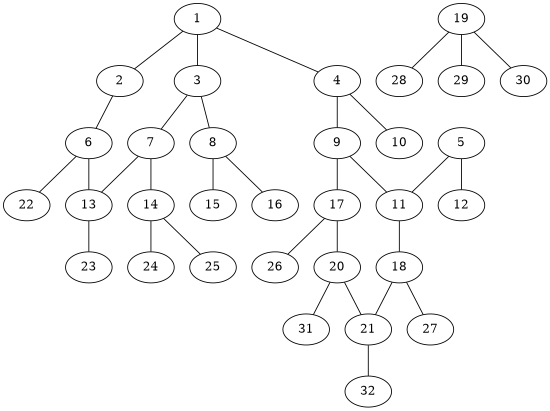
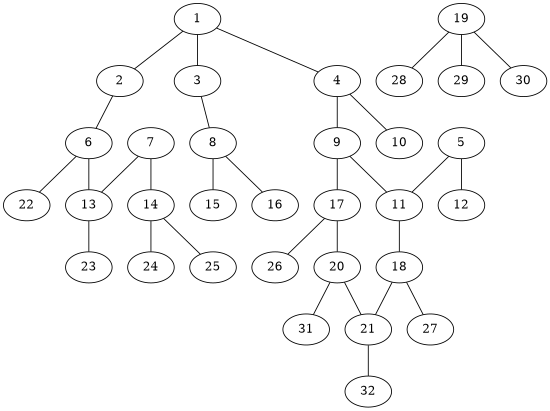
(174, 112) -> none
